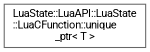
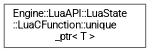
(75, 26) -> (75, 26)
